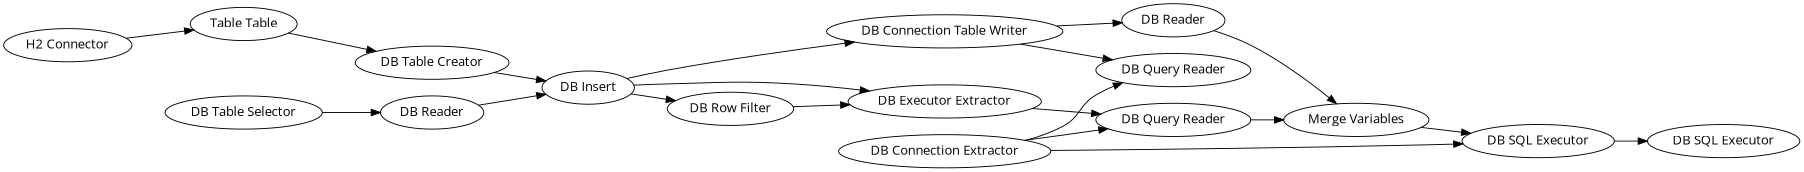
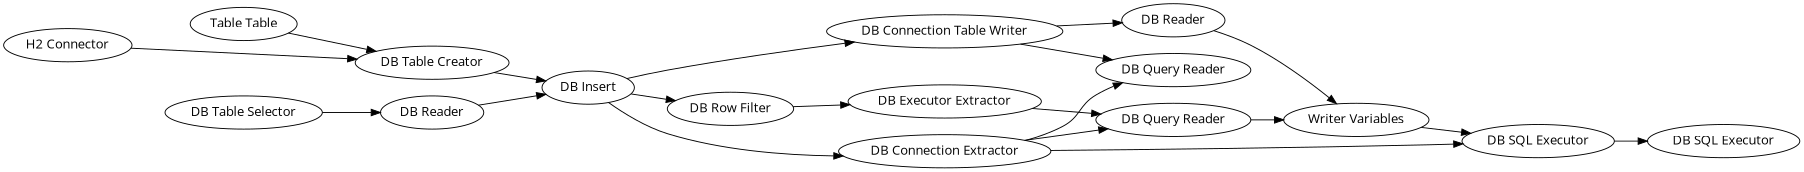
(155, 35) -> (239, 53)
(747, 82) -> (717, 145)
(1356, 120) -> (1356, 120)
